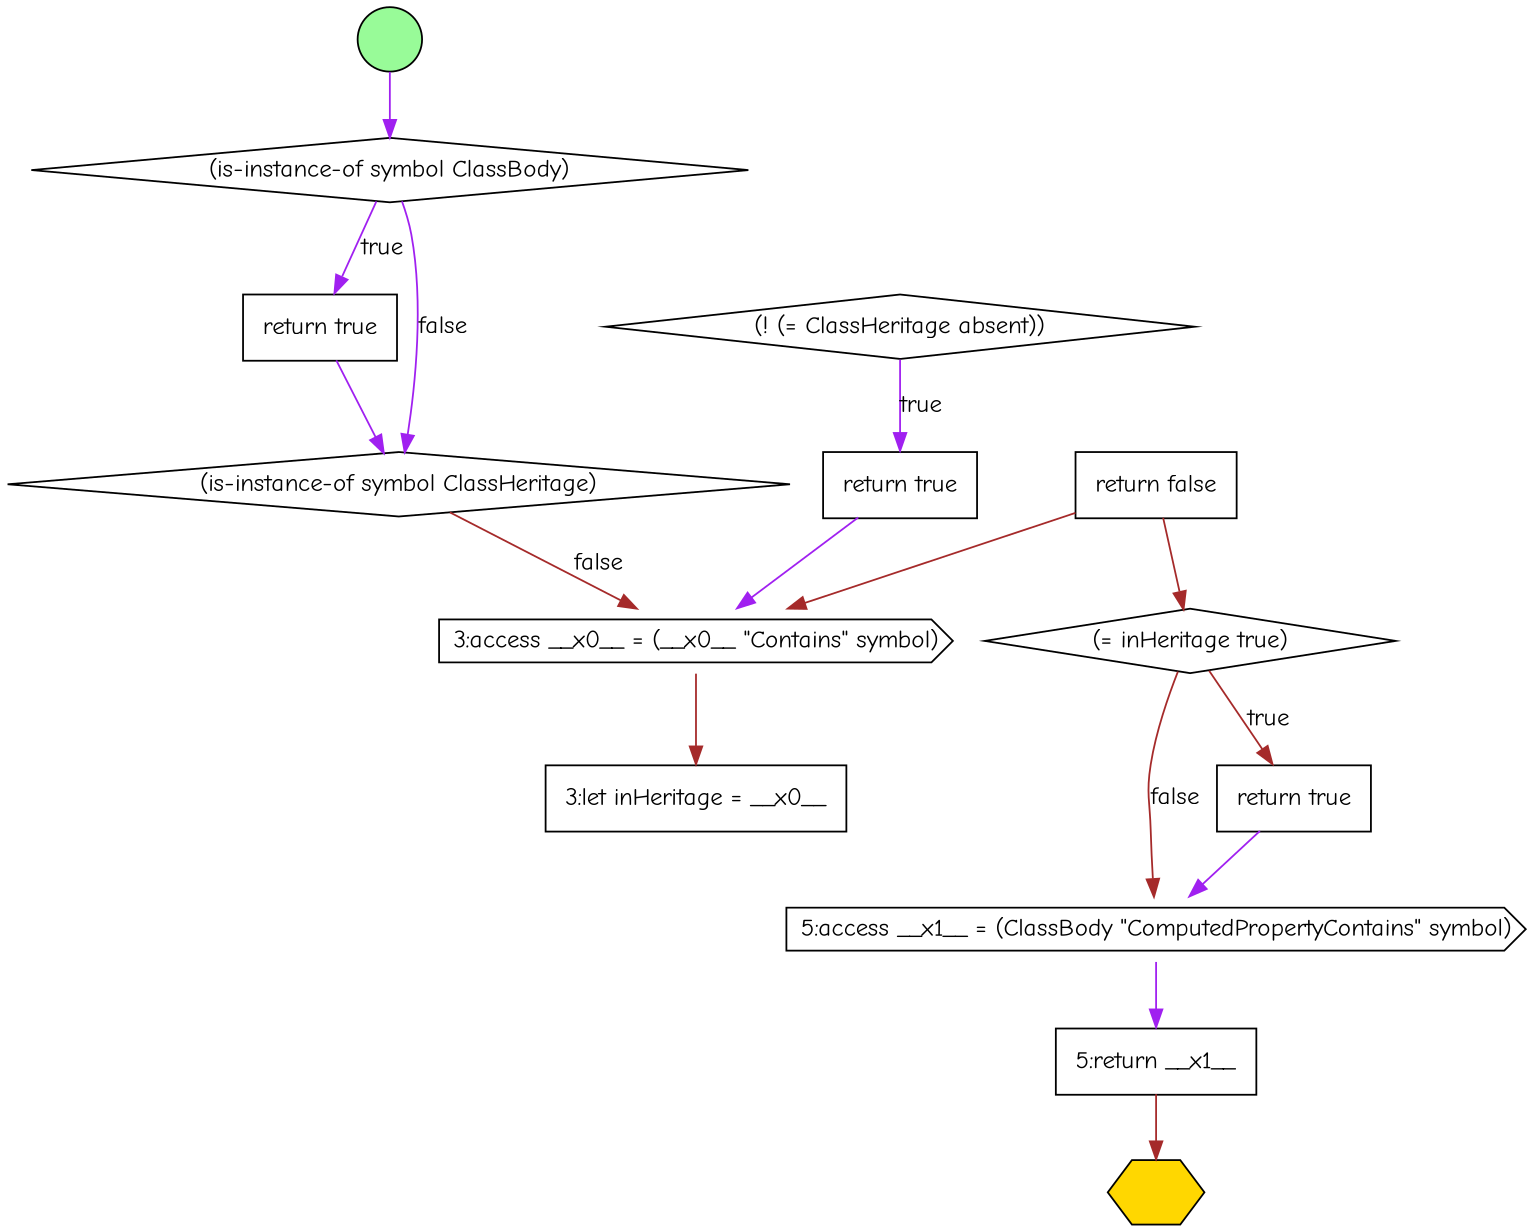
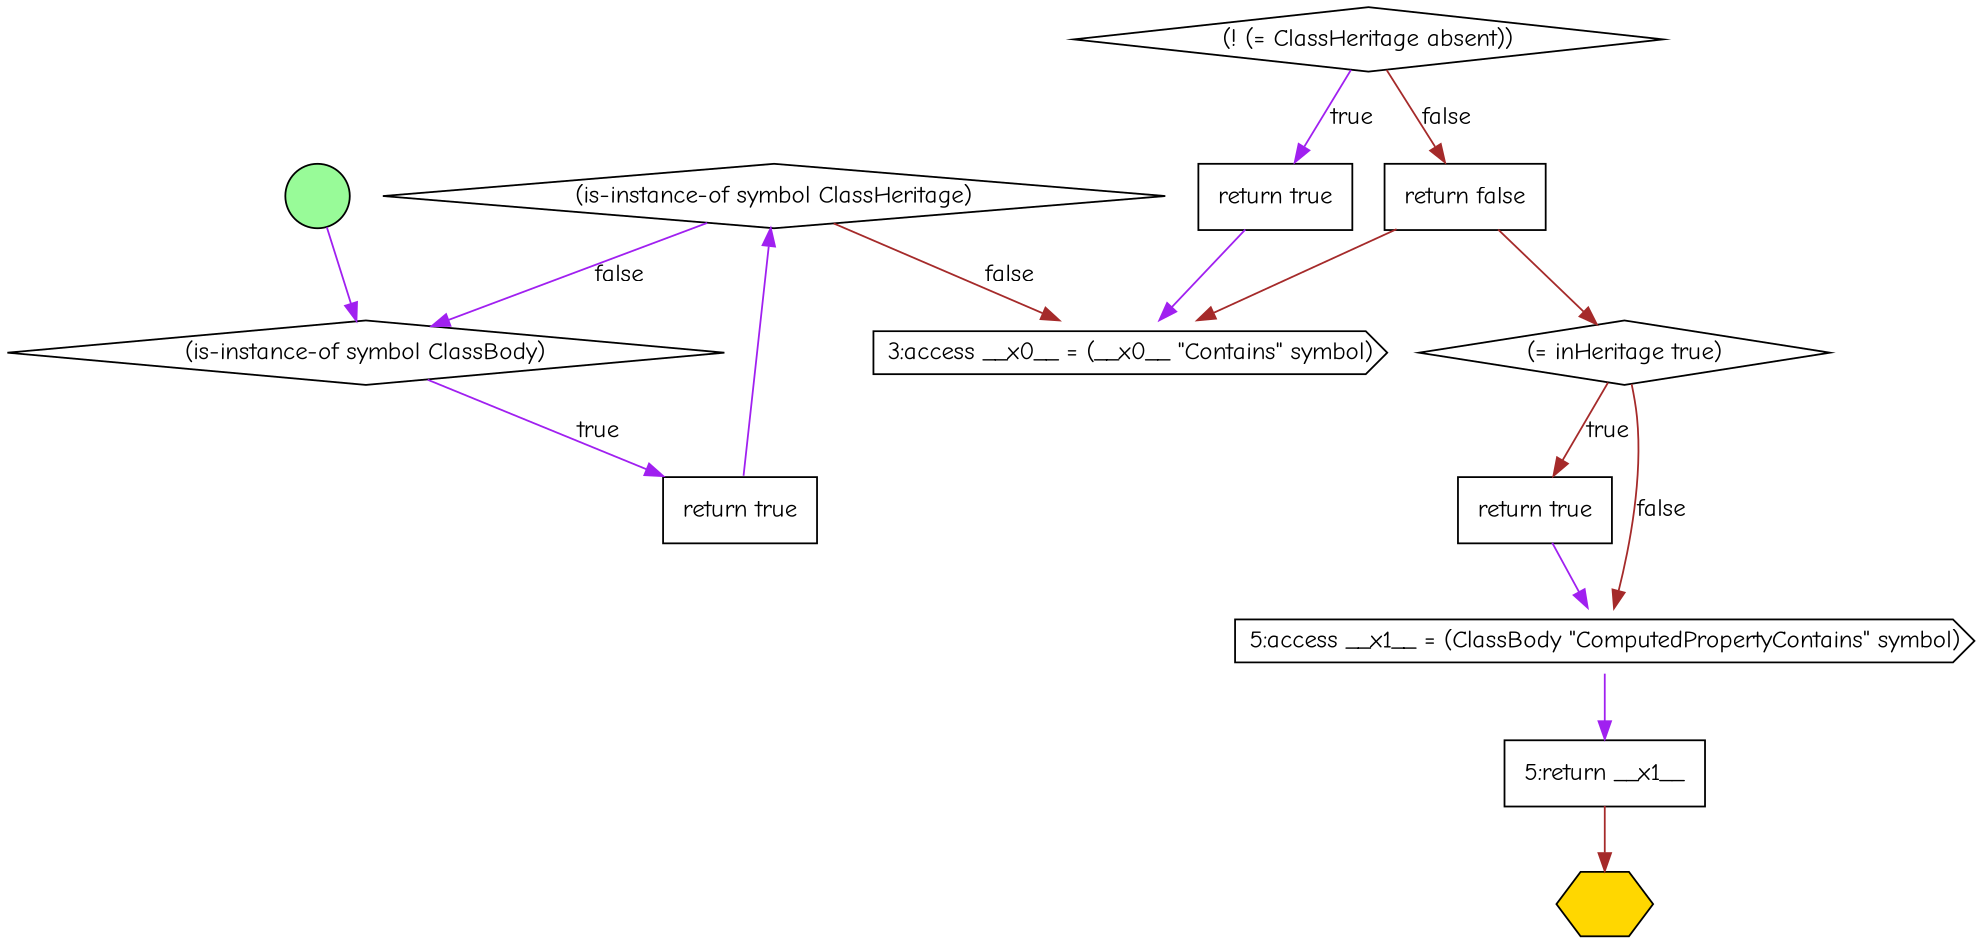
none -> (1411, 108)
(418, 317) -> (578, 271)
(696, 798) -> none
